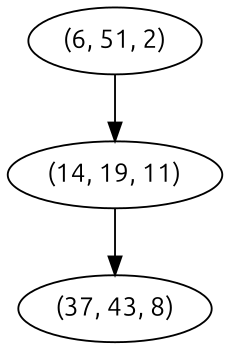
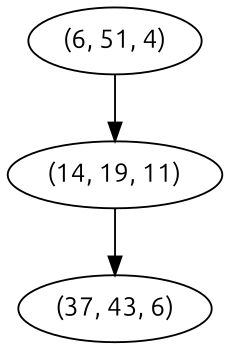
(115, 41) -> (115, 41)
(115, 309) -> (115, 309)
